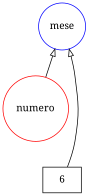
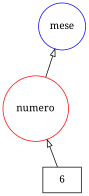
(78, 112) -> (54, 157)
